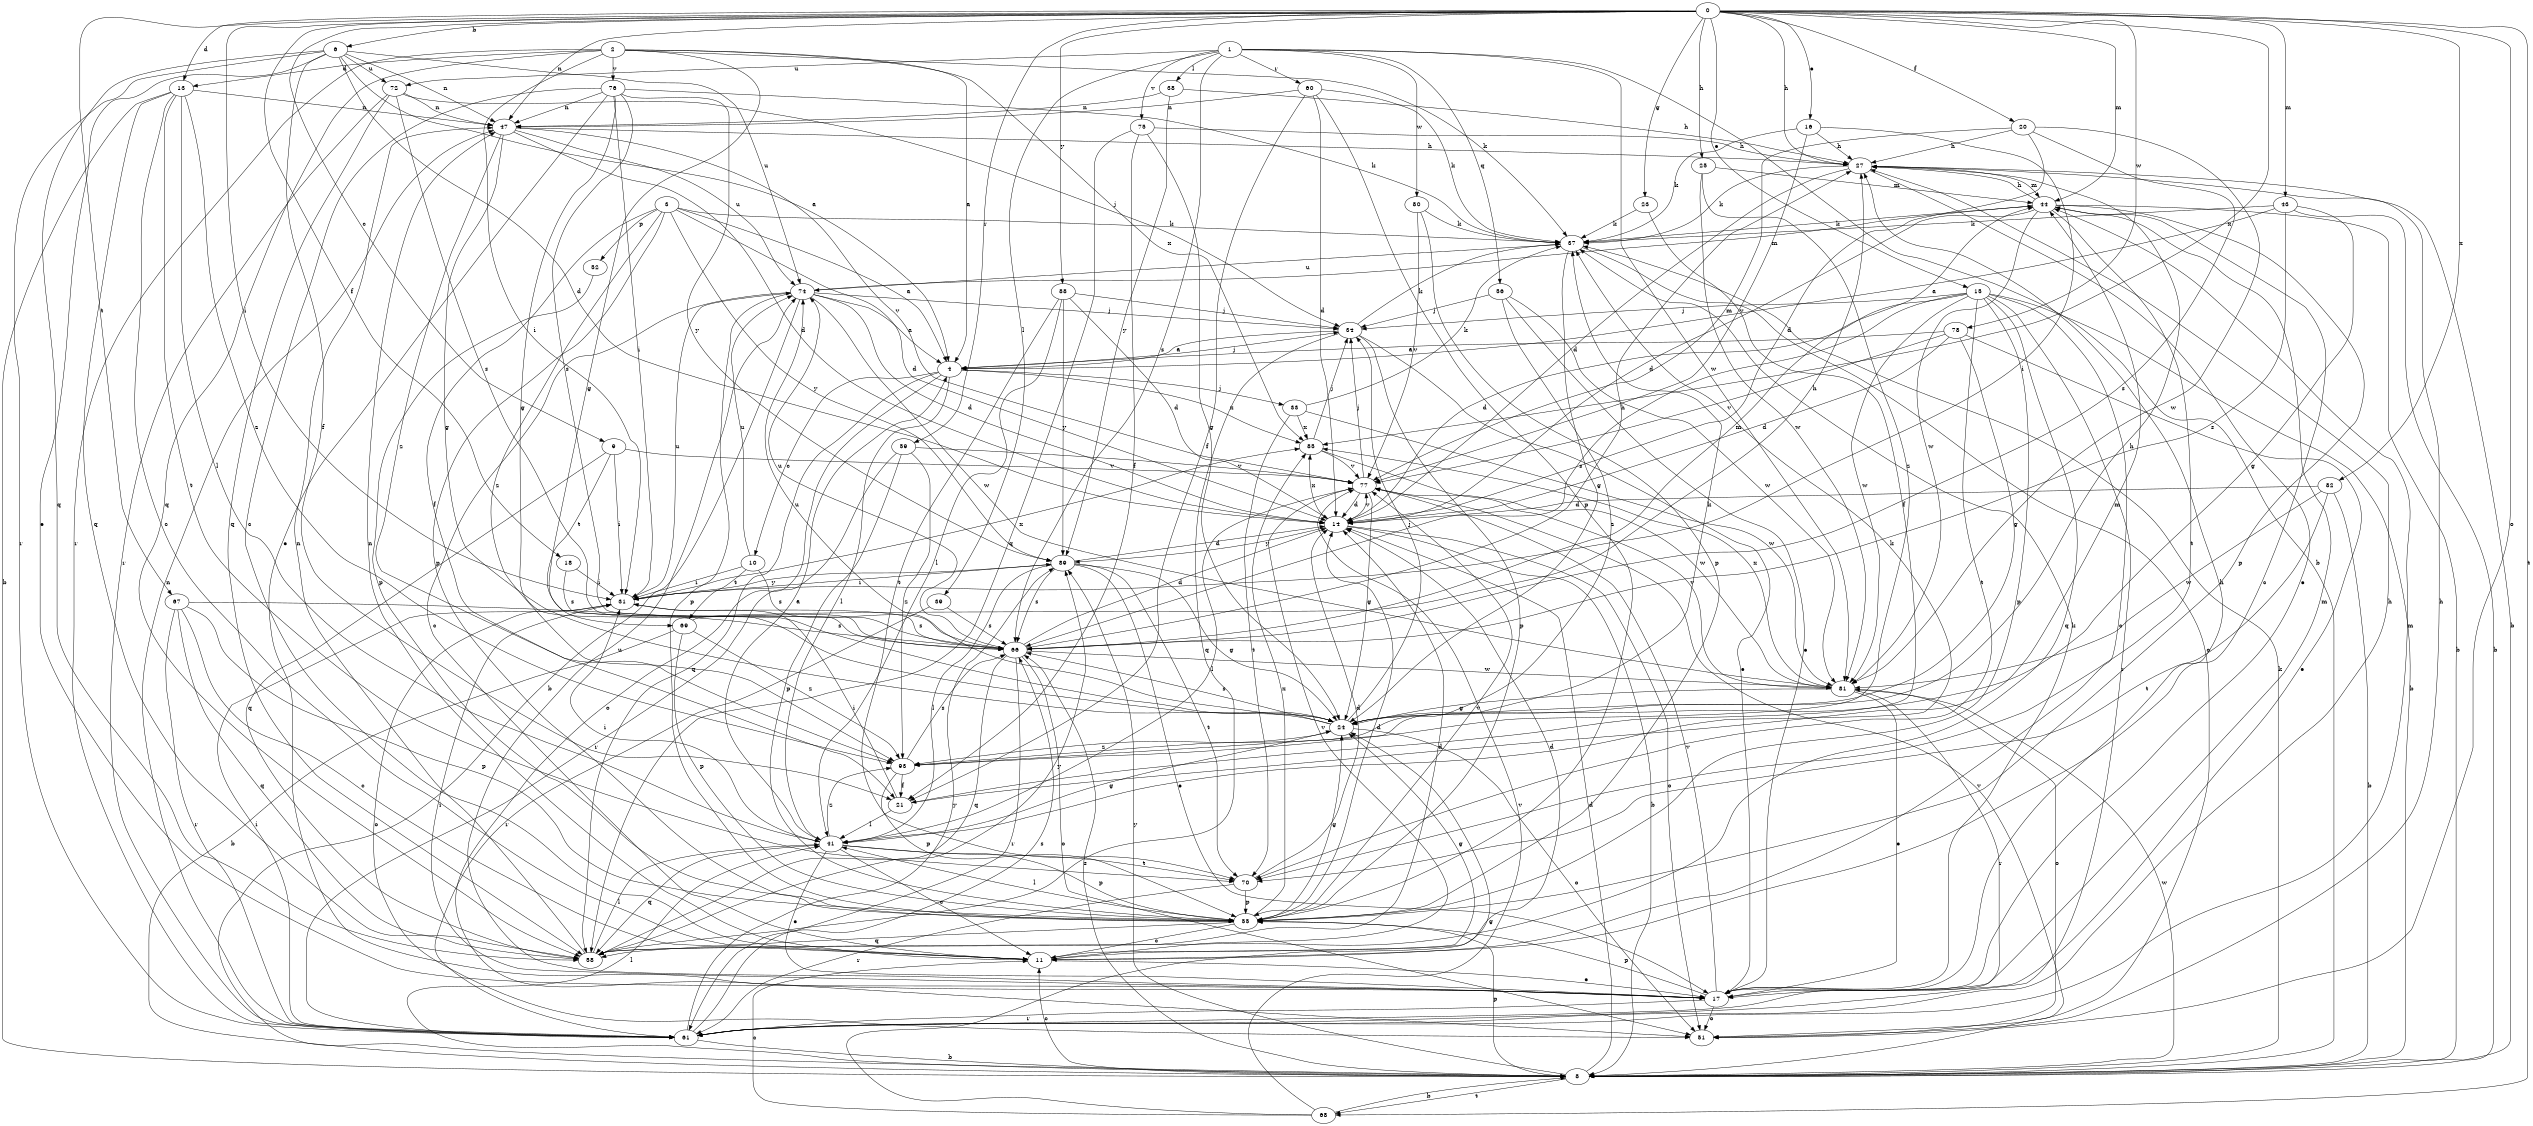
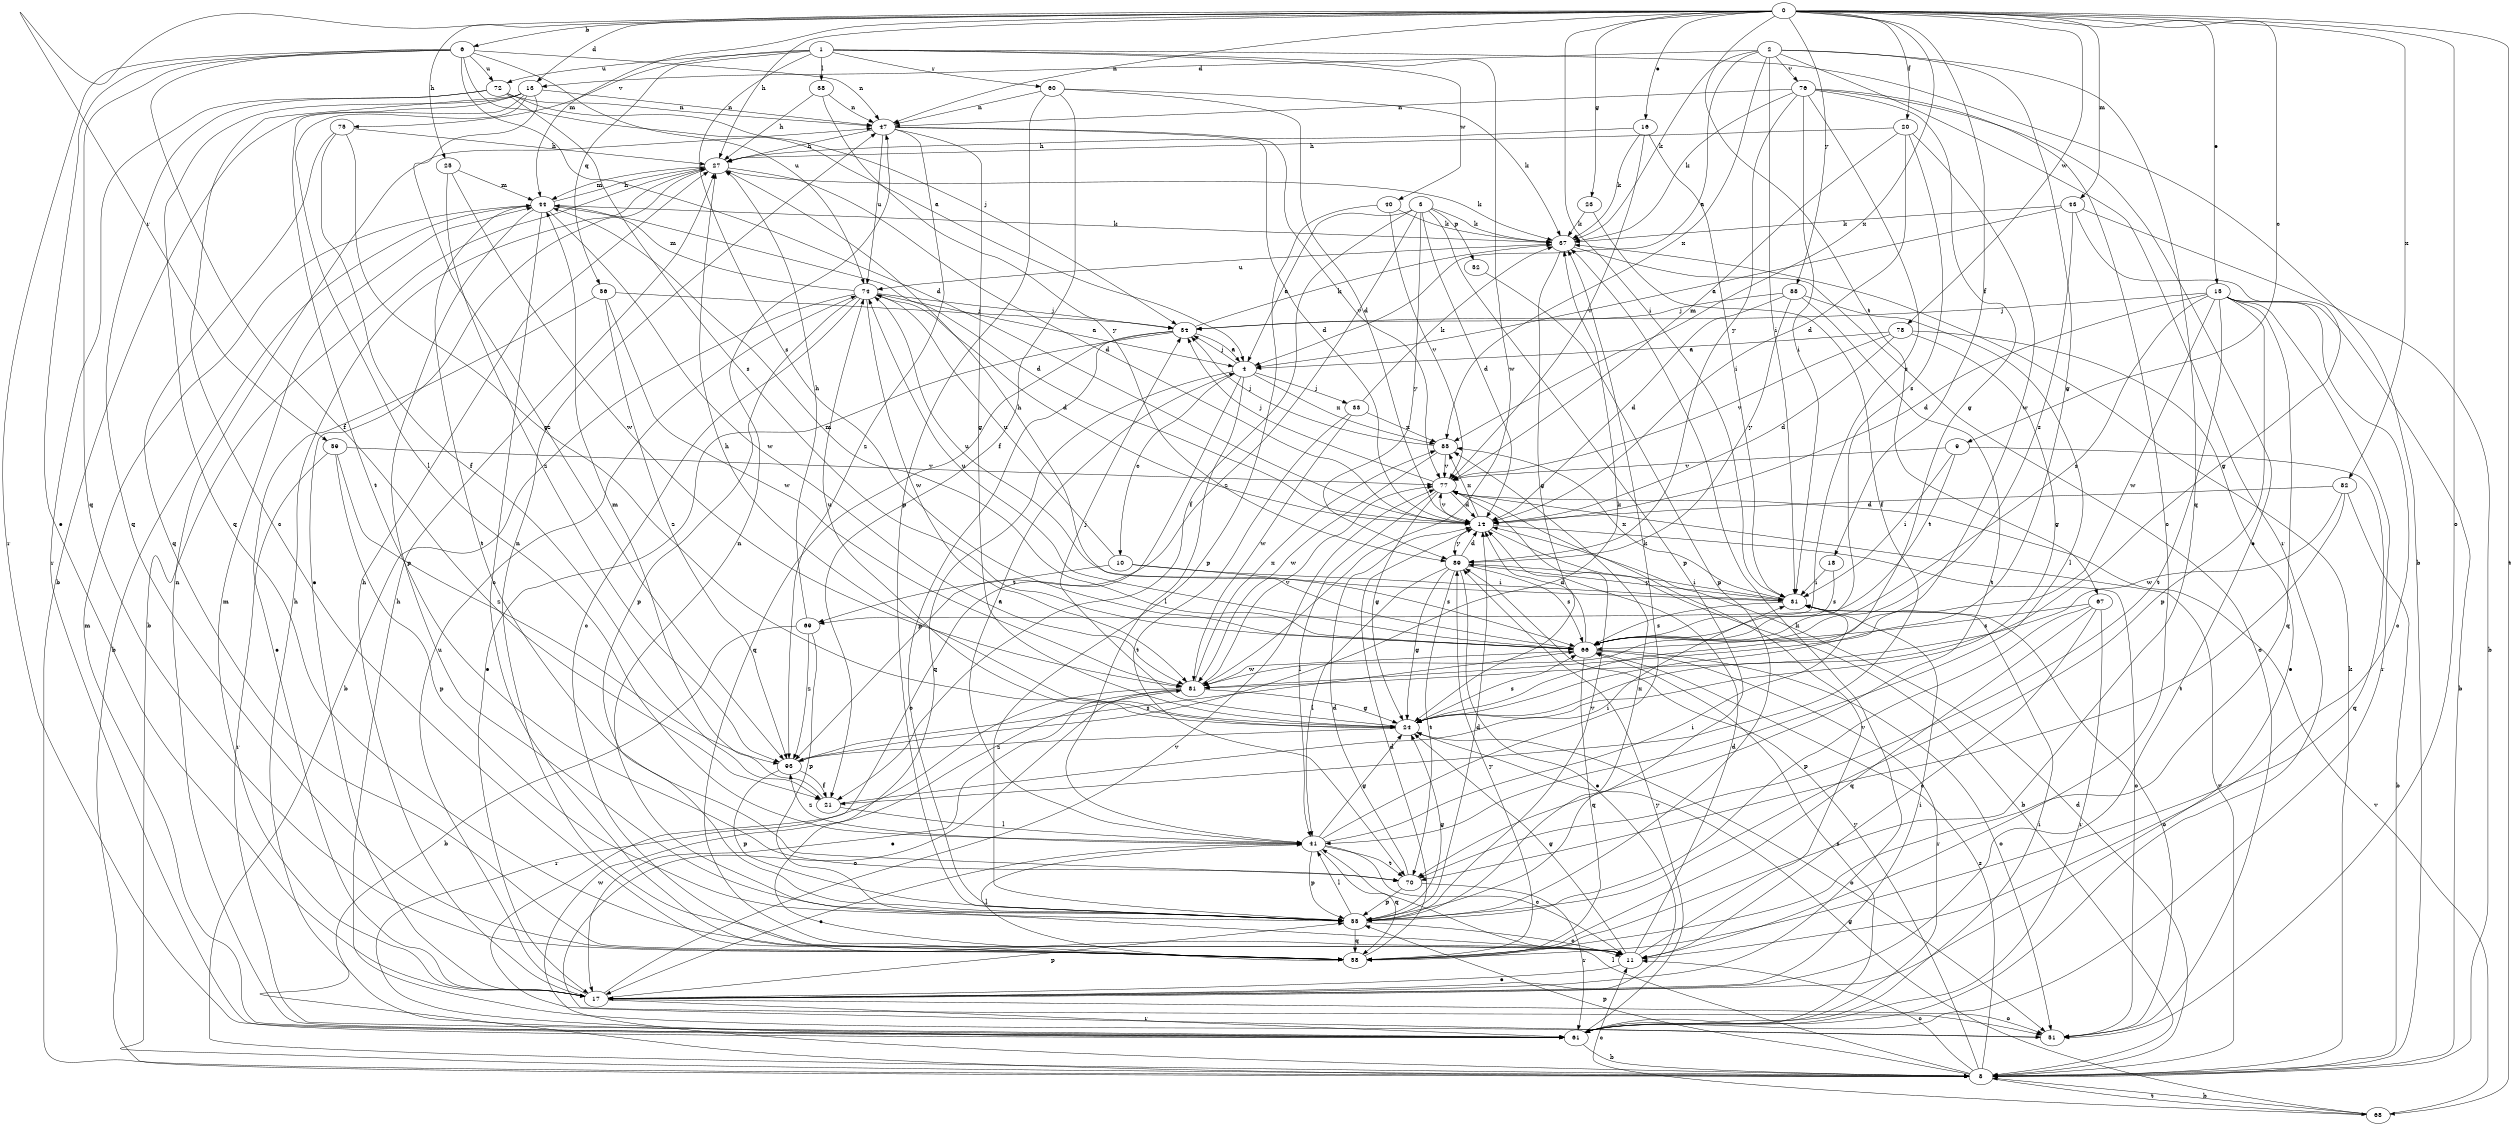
(1417, 205) -> (1389, 205)
(939, 602) -> none
